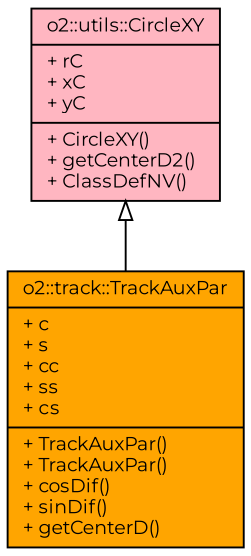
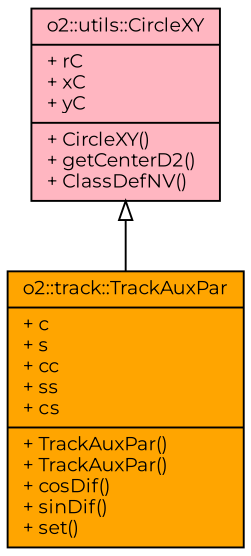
(92, 528) -> (51, 528)
